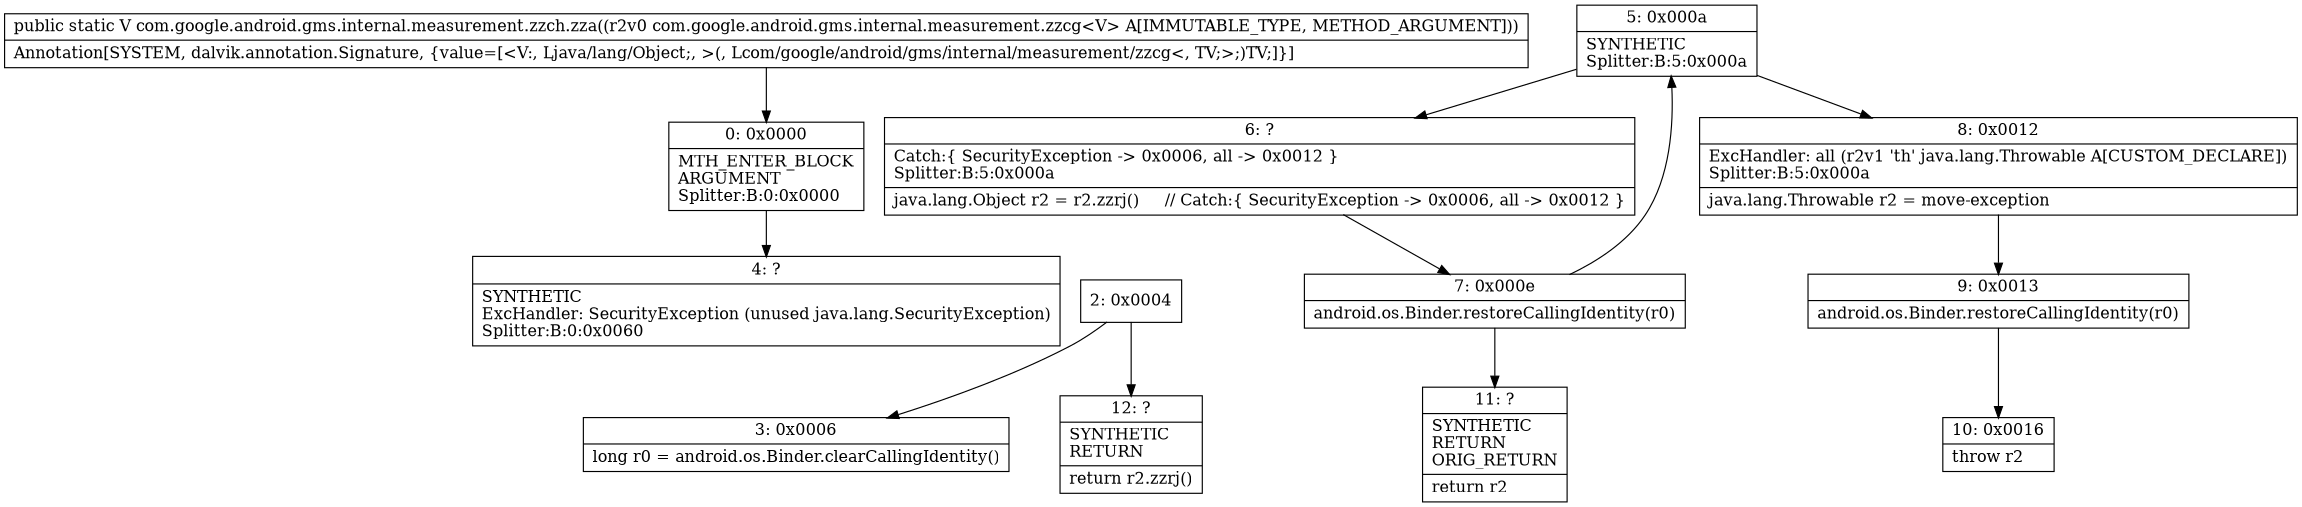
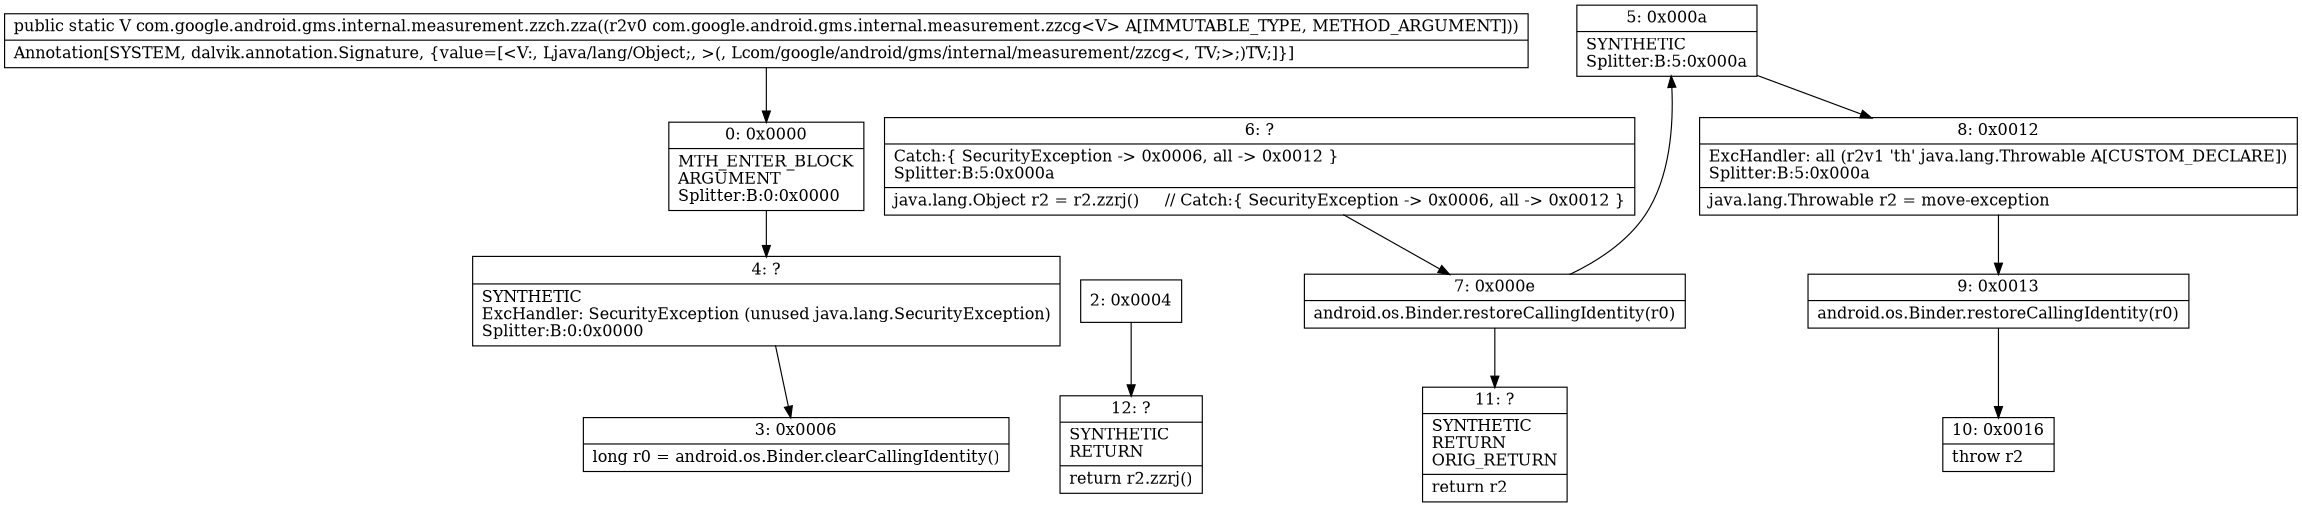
(1501, 92) -> none
(563, 332) -> (563, 332)
(1006, 376) -> (782, 376)
